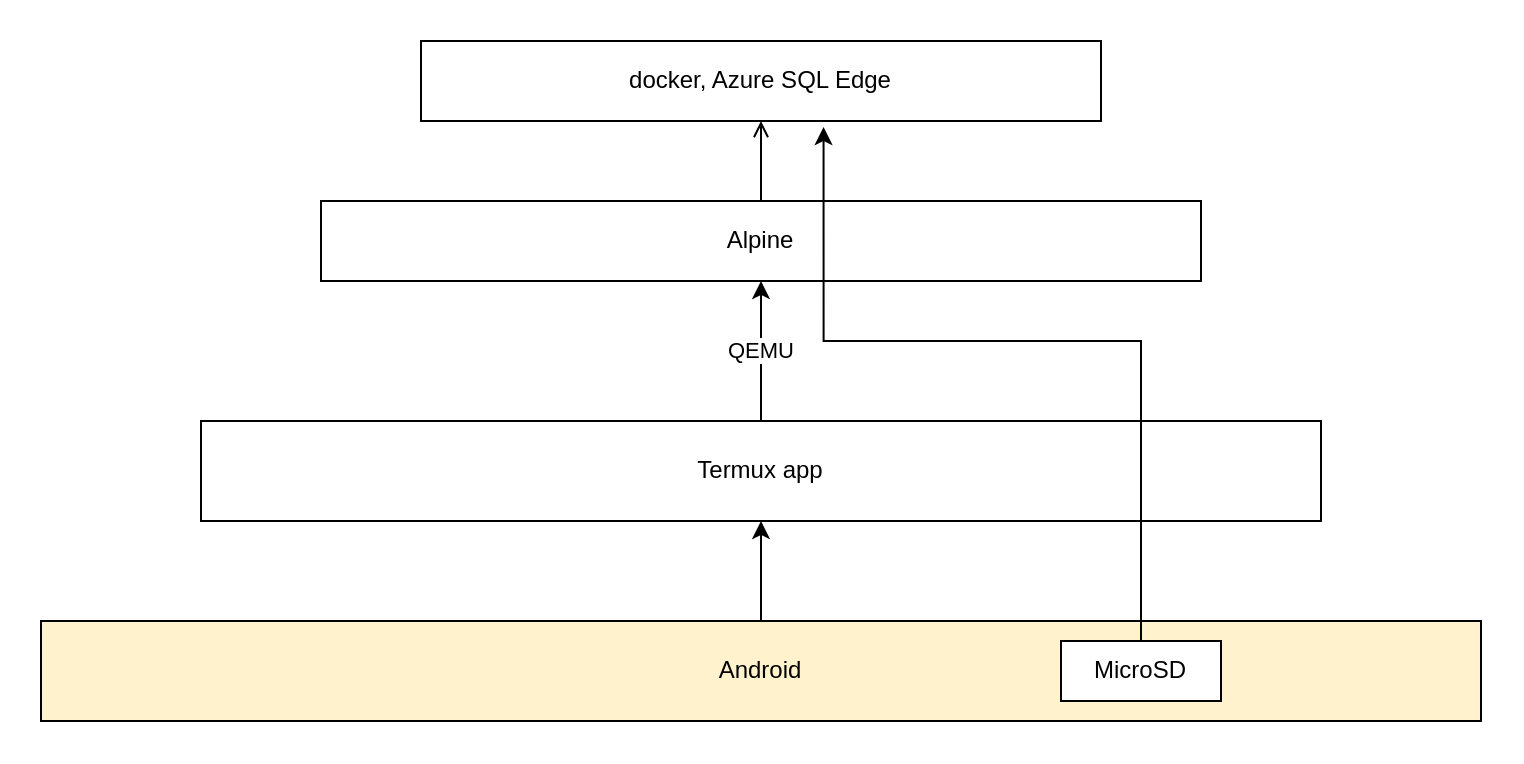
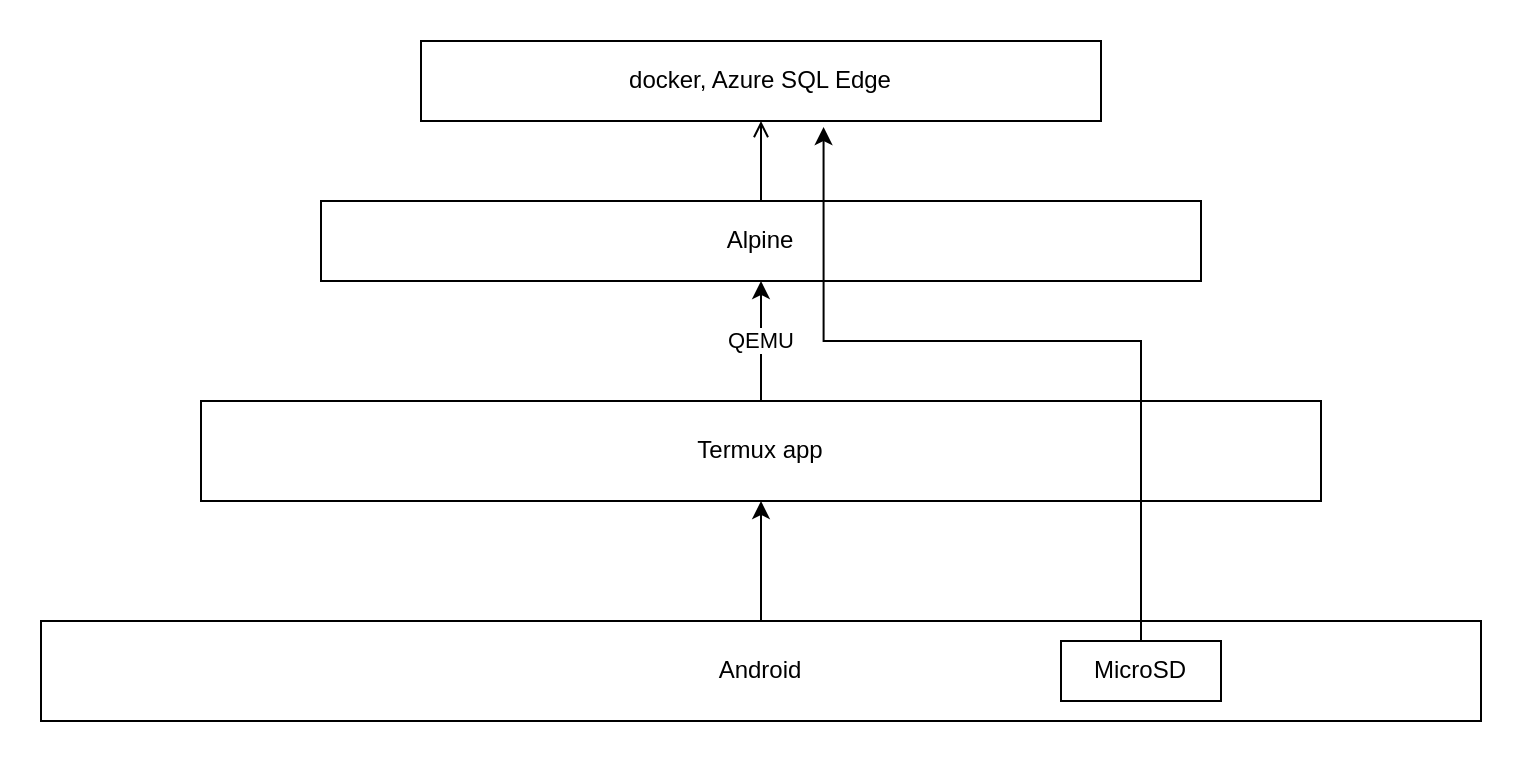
(761, 471) -> (761, 451)
(761, 671) -> (761, 671)
